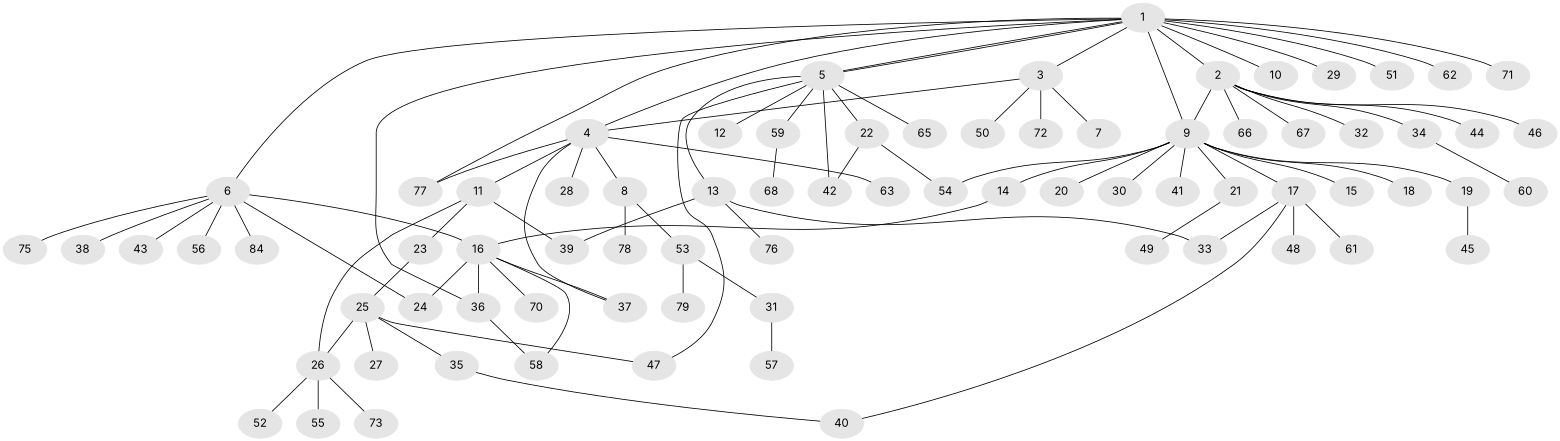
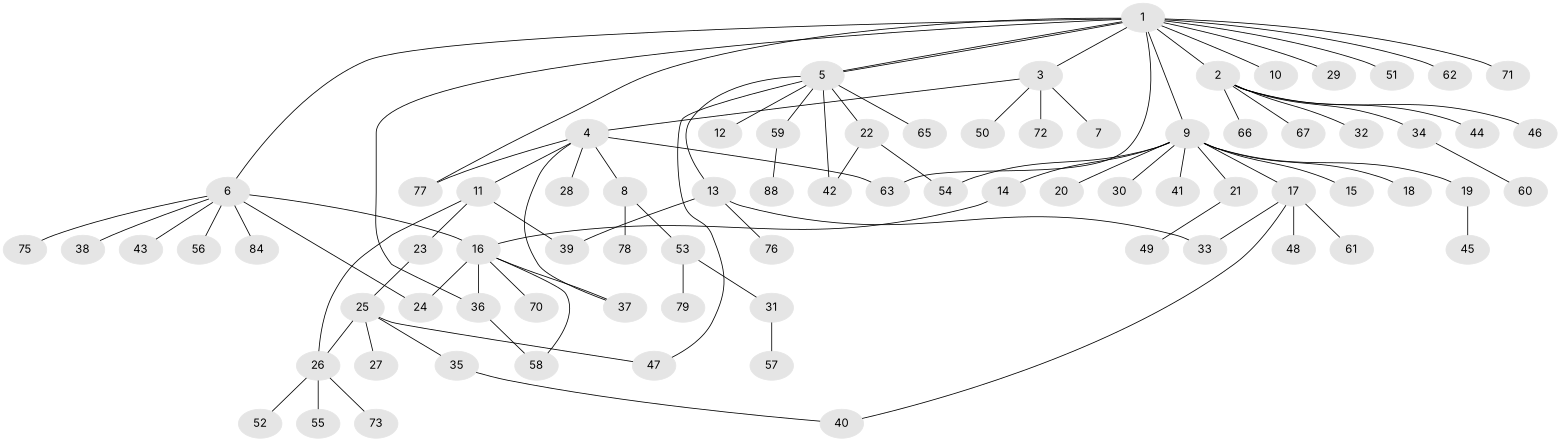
(858, 48) -> (1034, 170)
(1203, 105) -> none
(772, 192) -> (772, 192)
